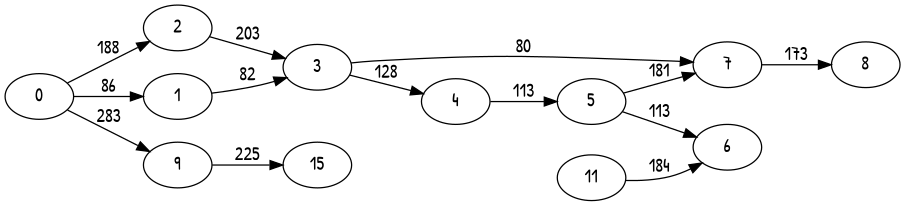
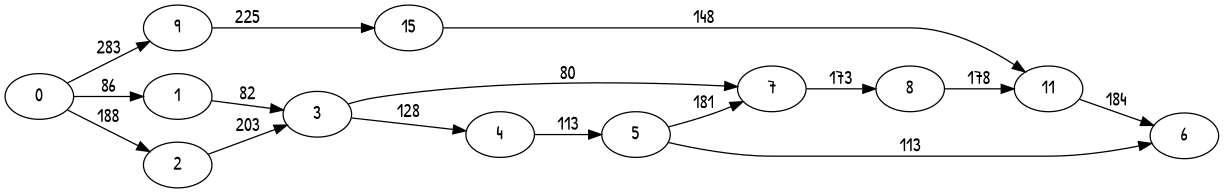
none -> (733, 28)
none -> (973, 89)
